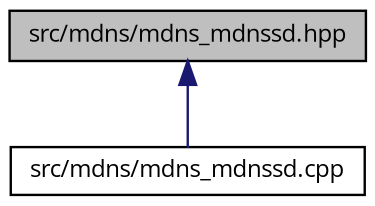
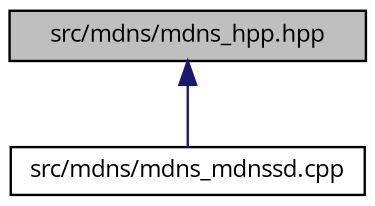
(188, 36) -> (188, 36)
